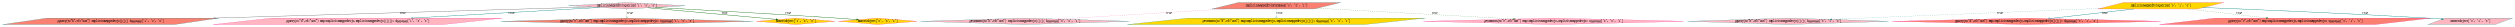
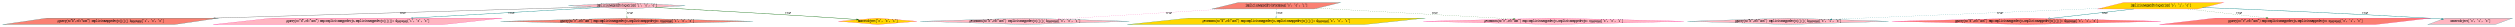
(796, 21) -> none
